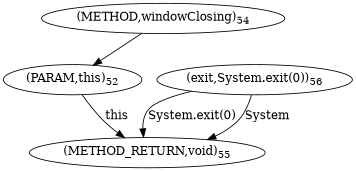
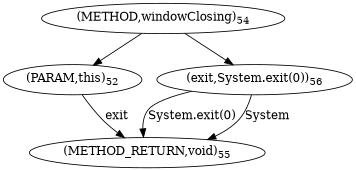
none -> (205, 47)
(117, 116) -> (117, 116)
